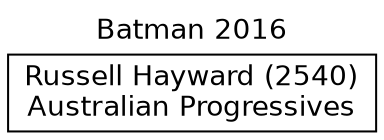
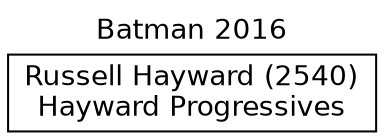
(192, 93) -> (192, 93)
